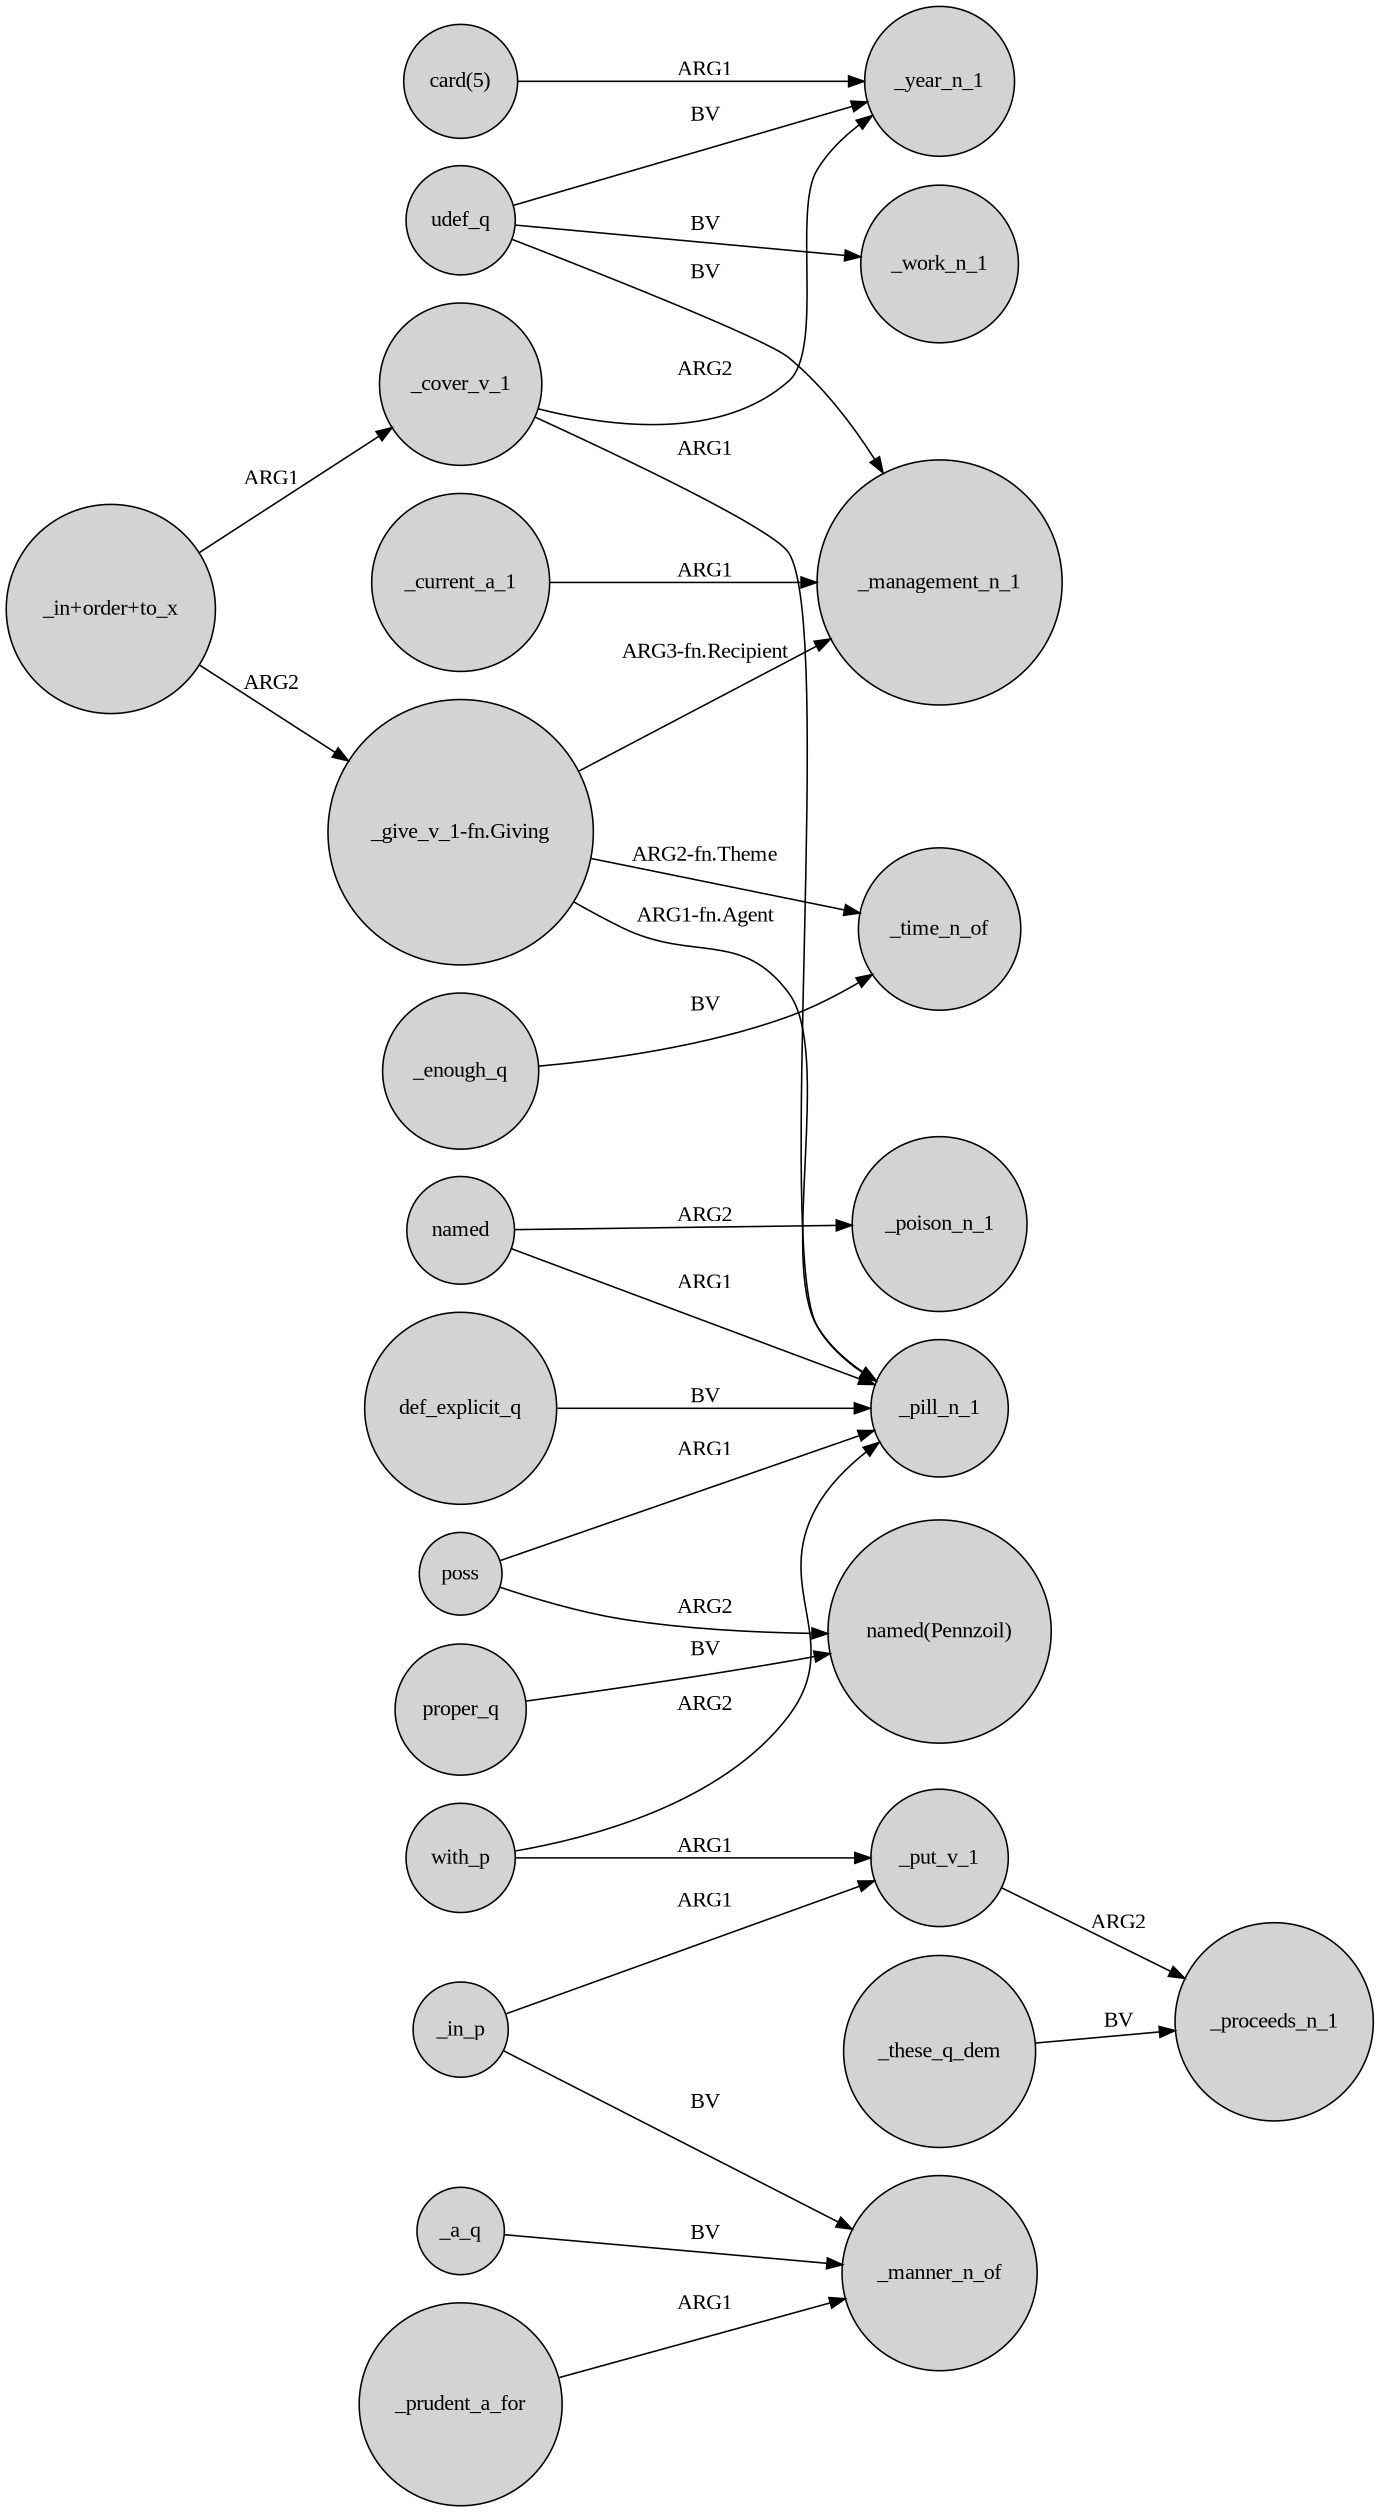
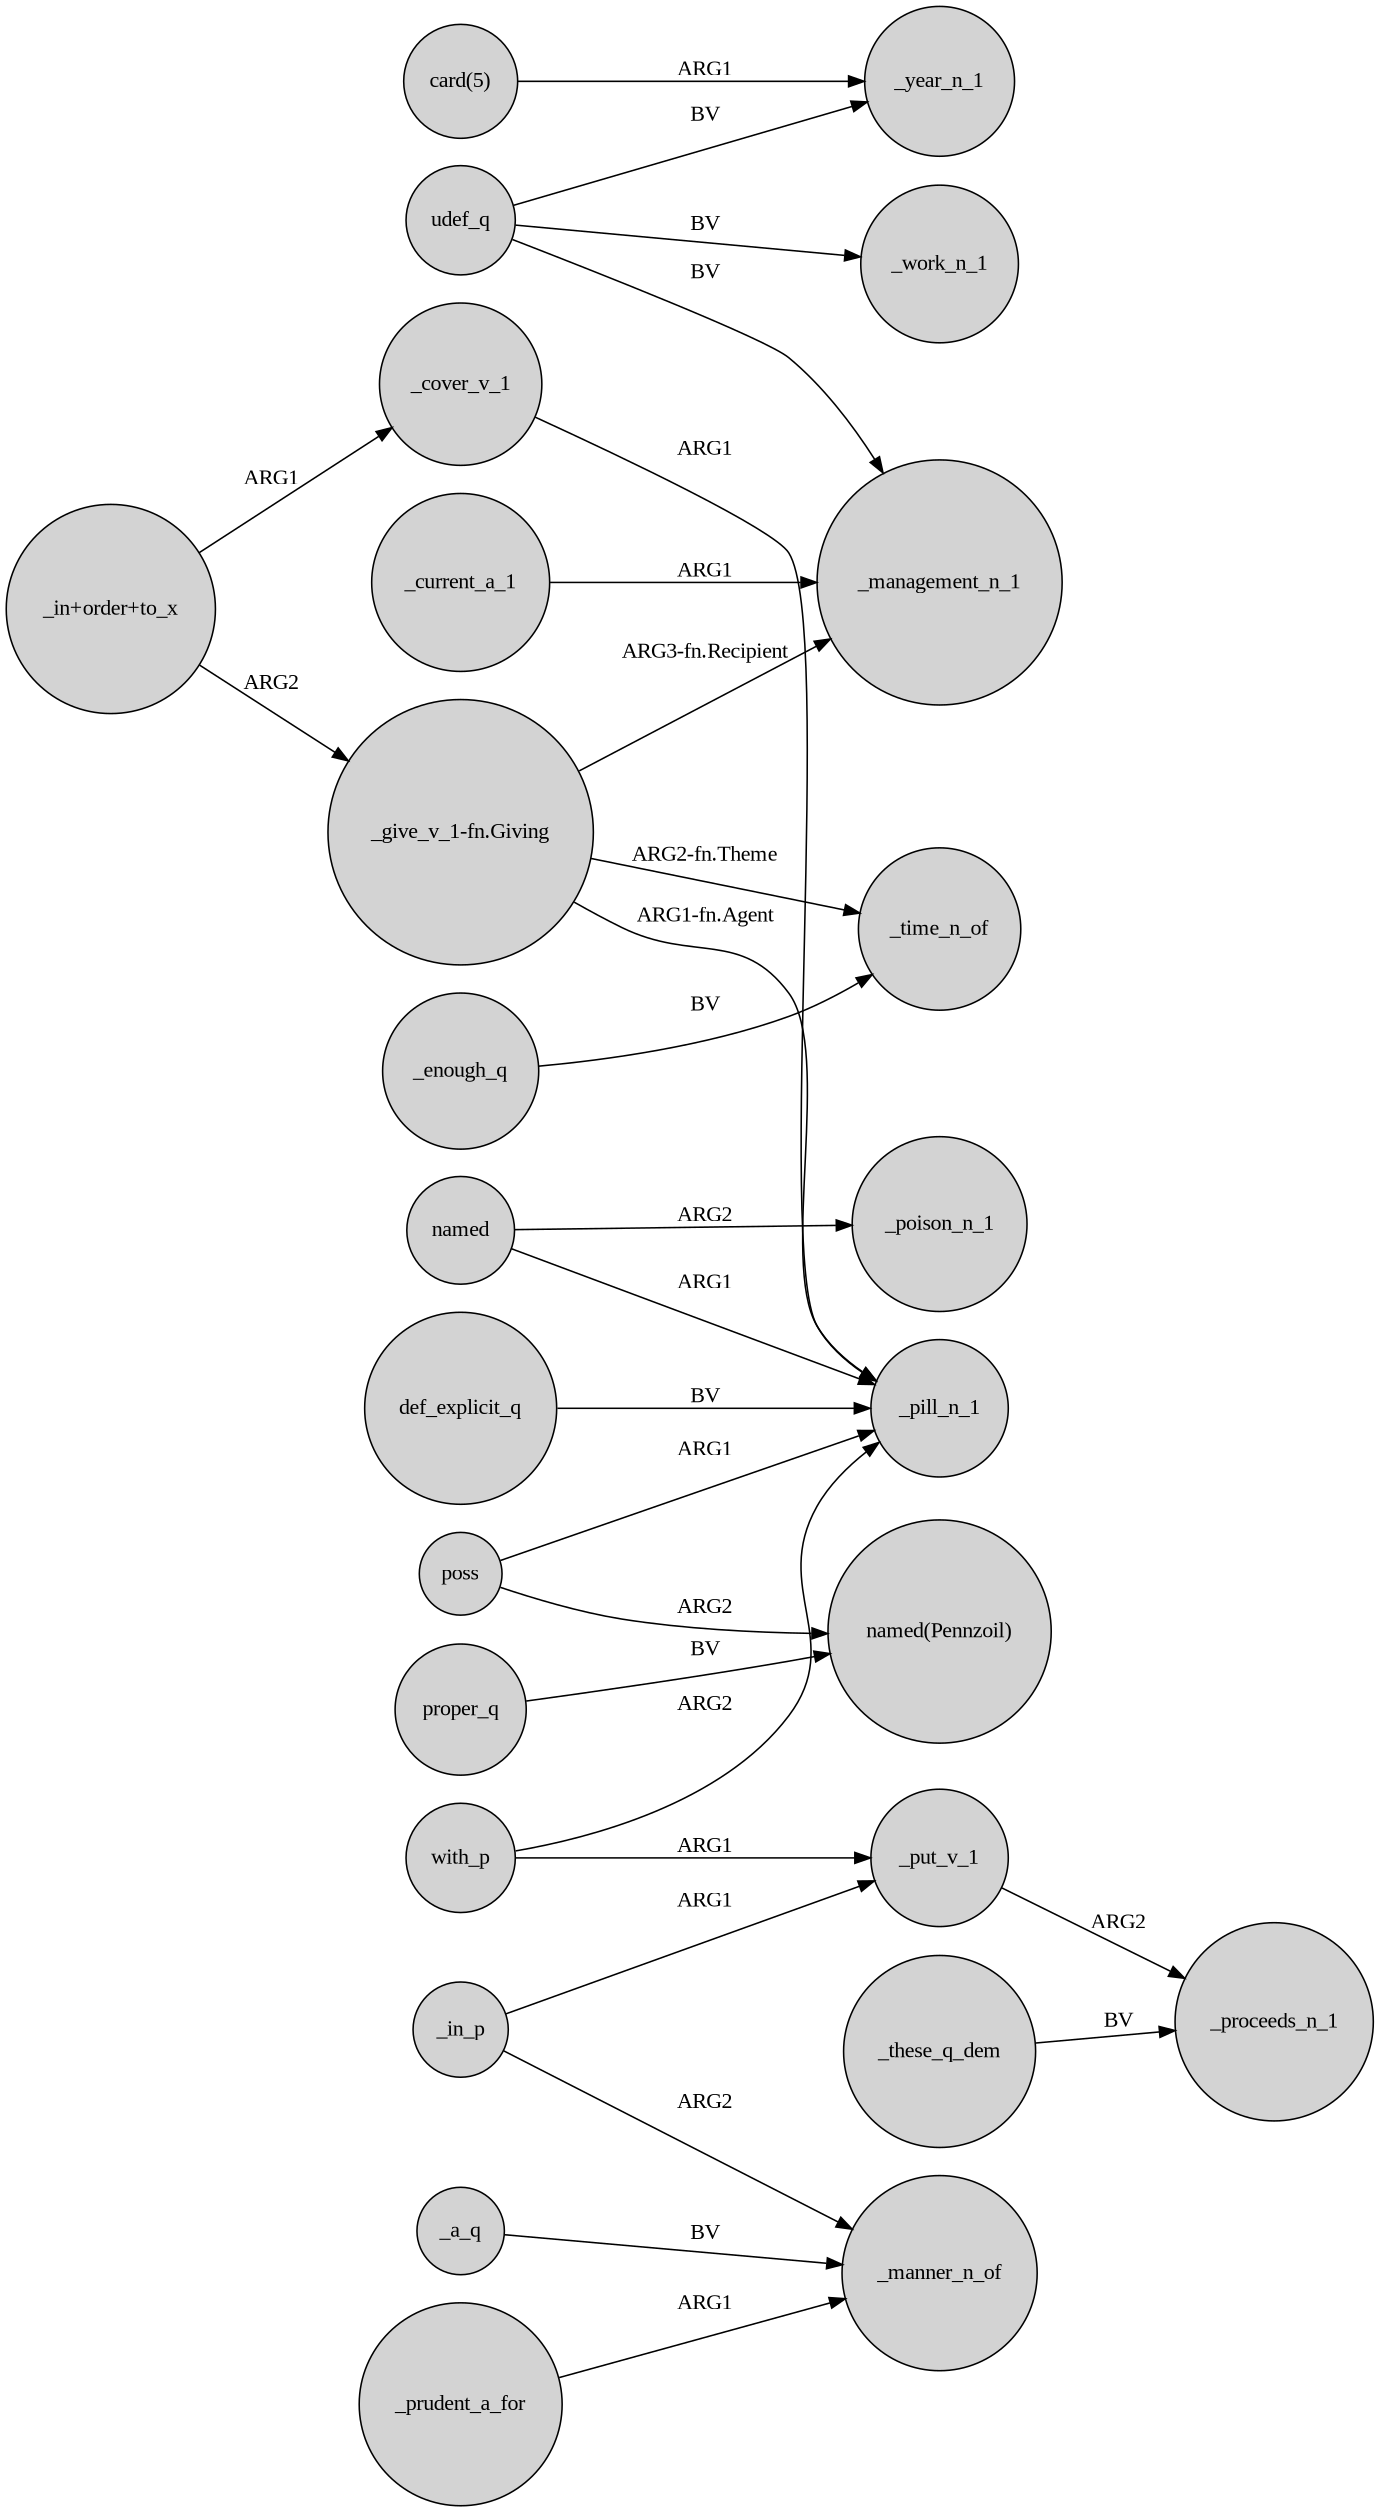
(785, 384) -> none
(705, 2102) -> (705, 2102)
